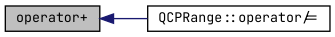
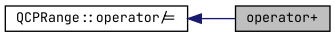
(131, 19) -> (218, 19)
